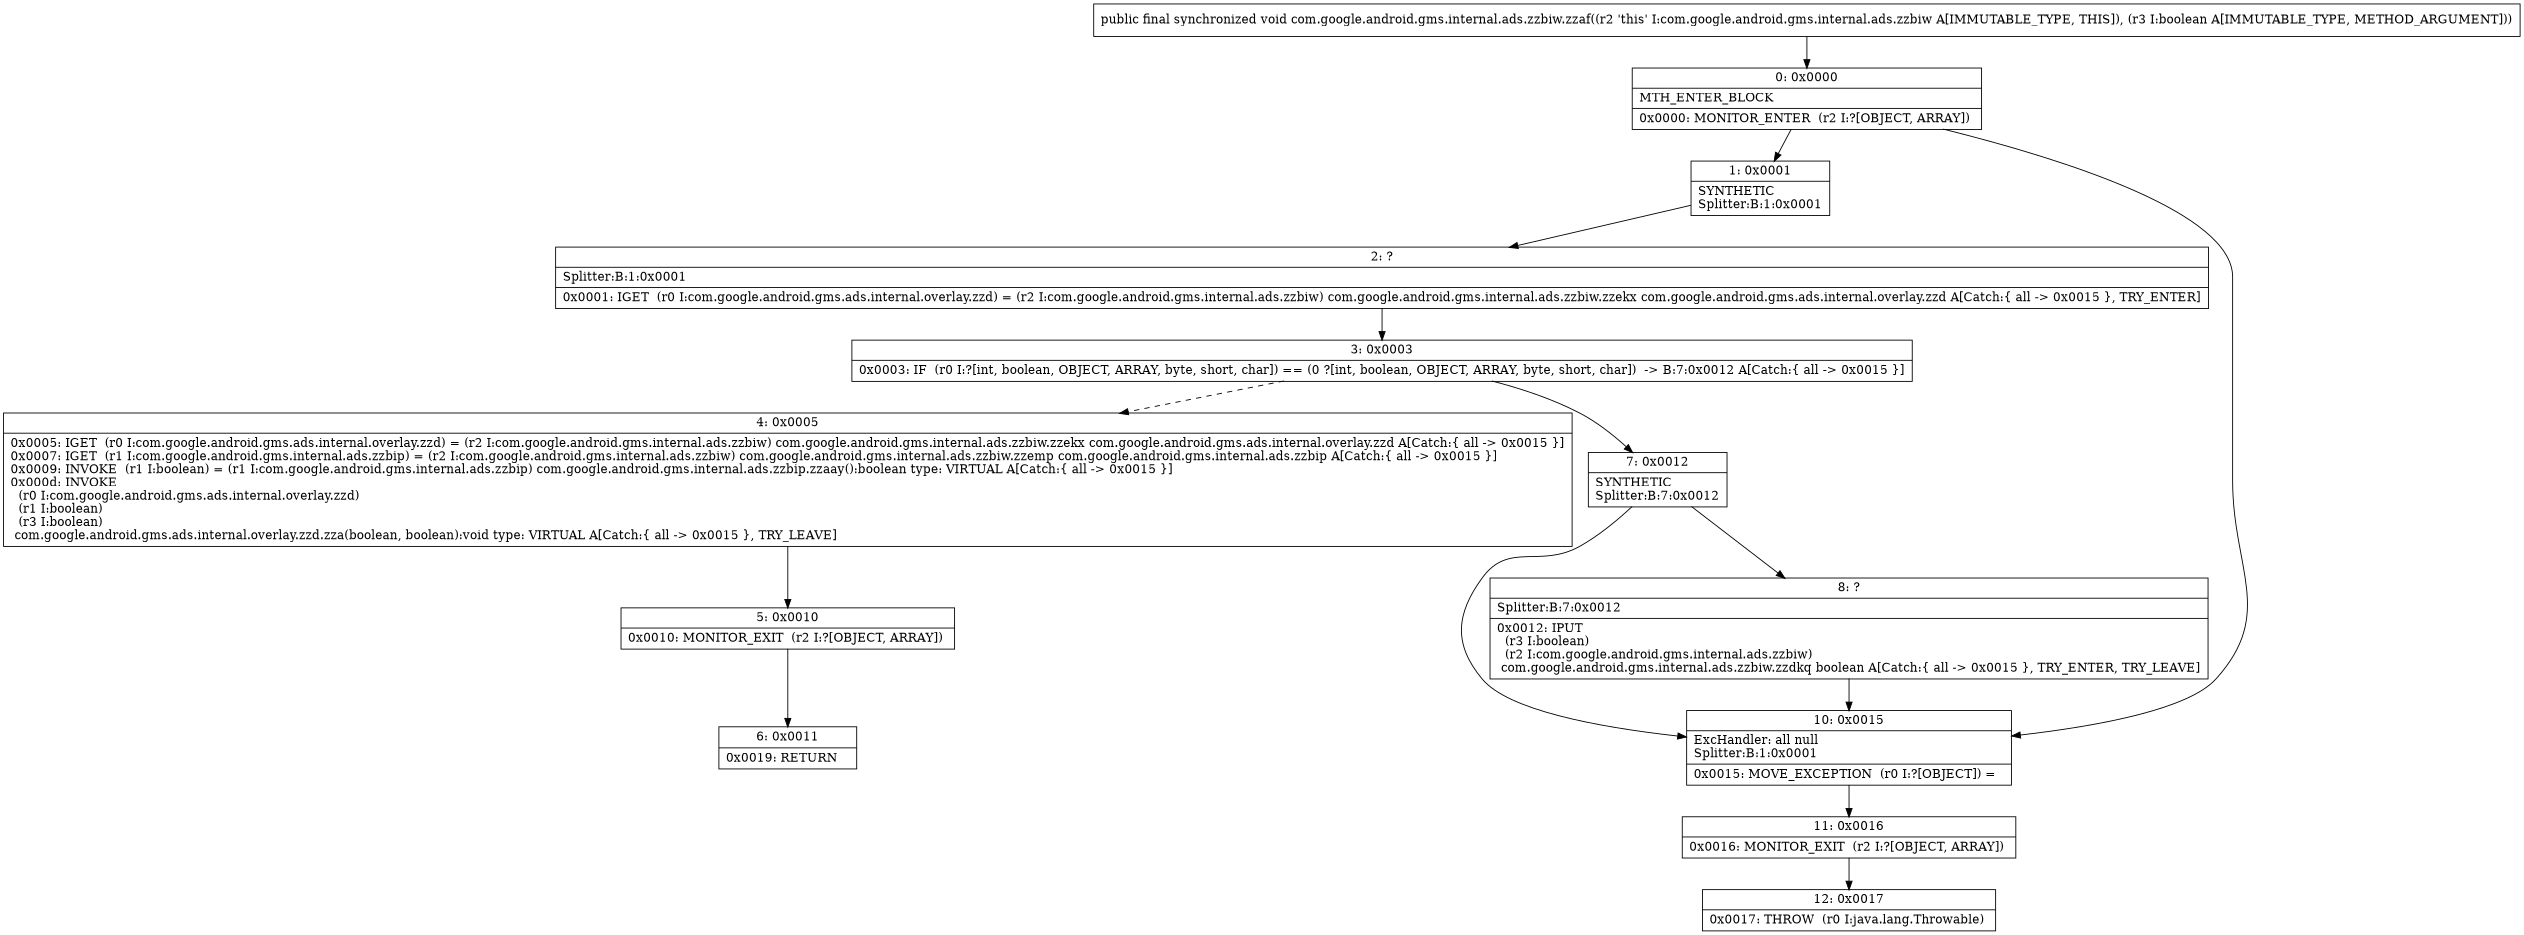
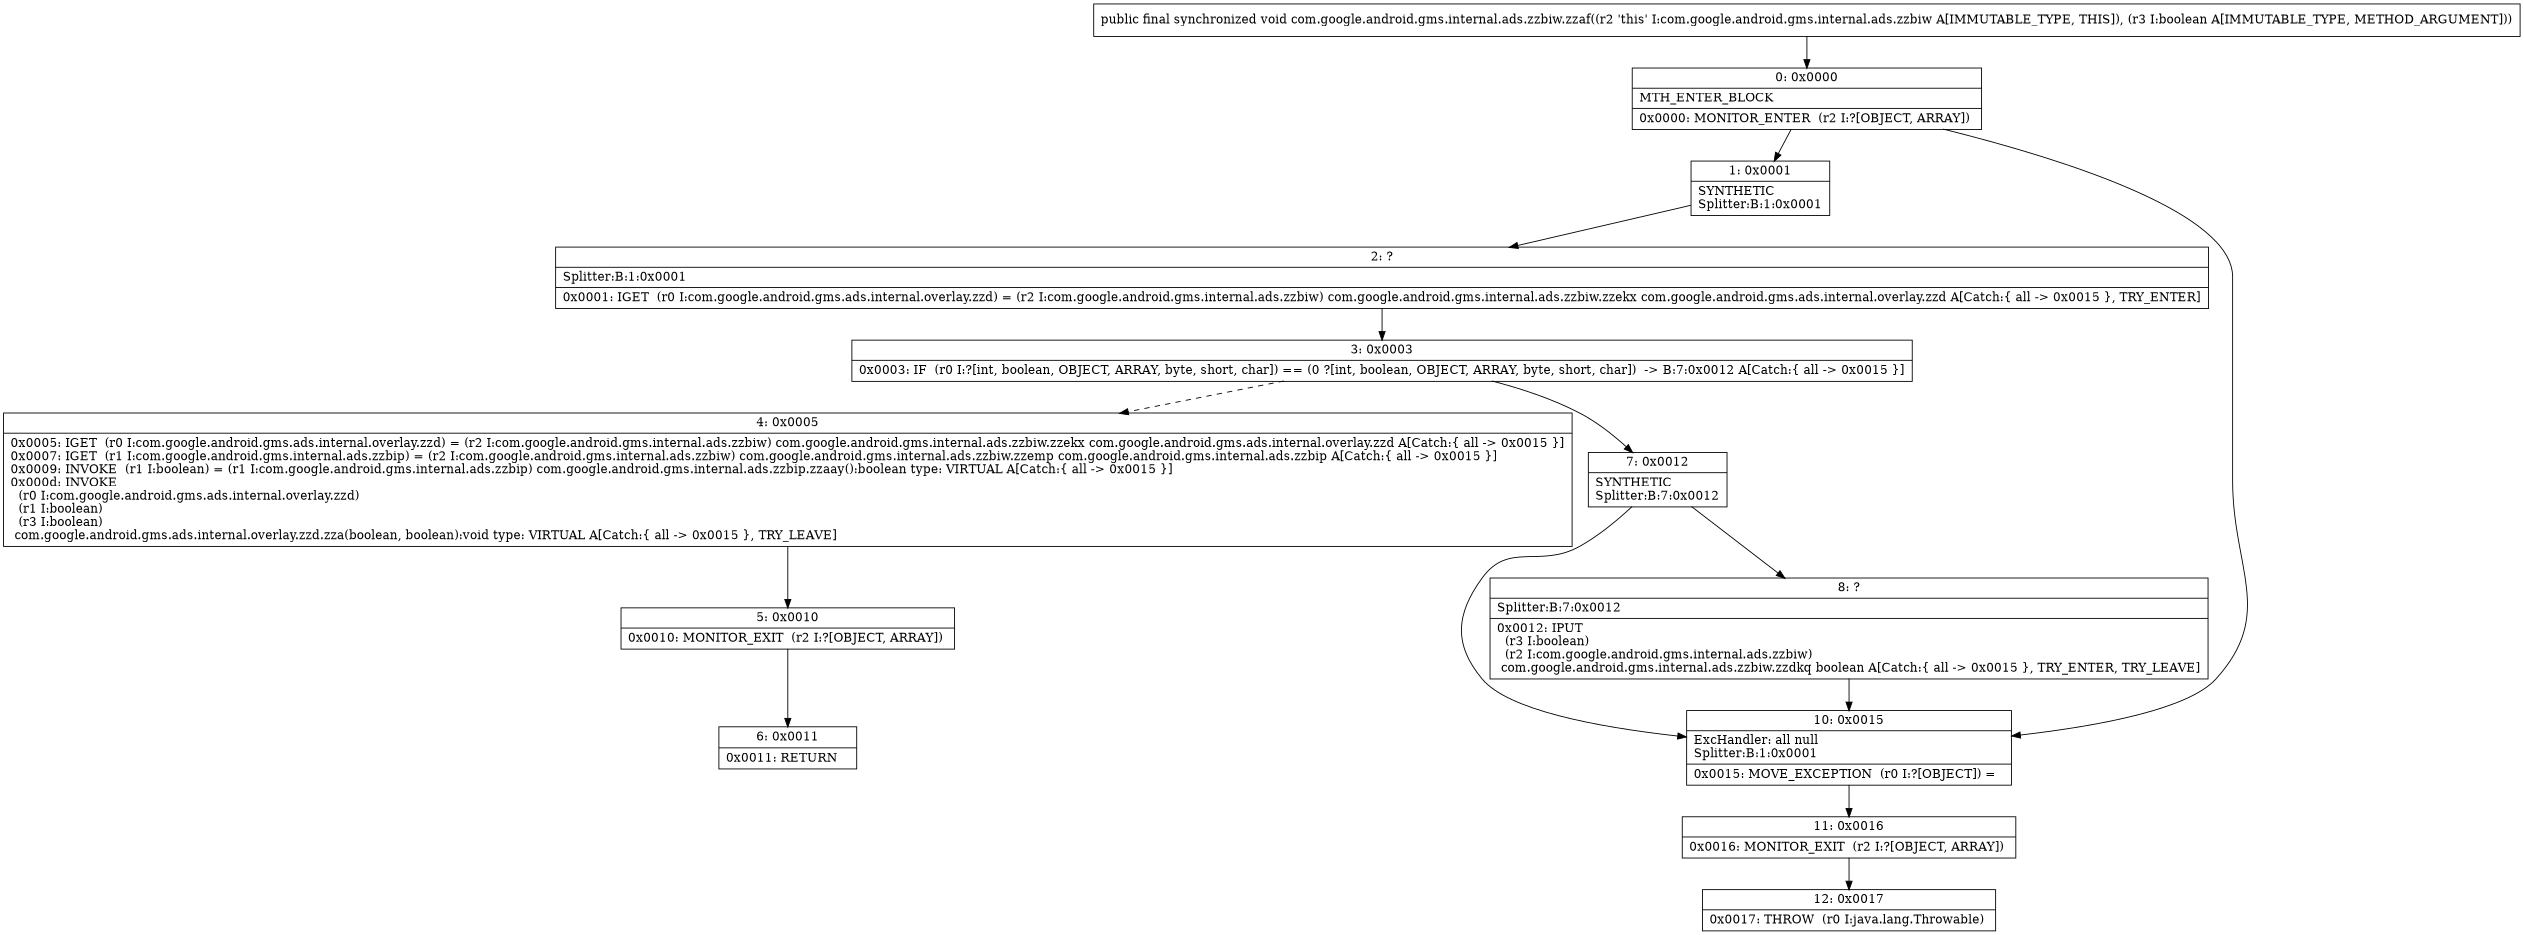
(788, 758) -> (788, 758)
